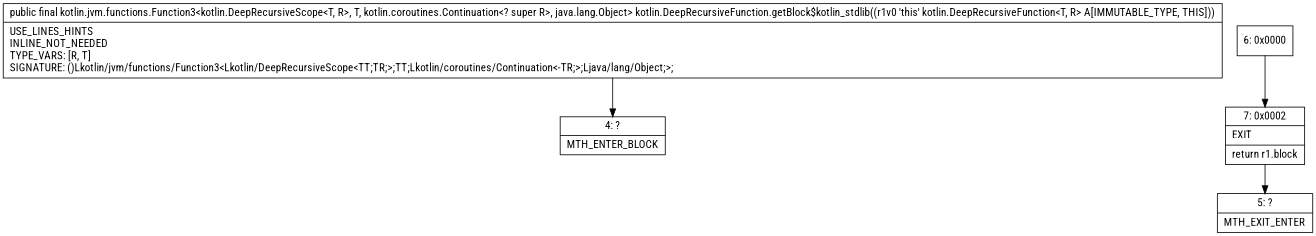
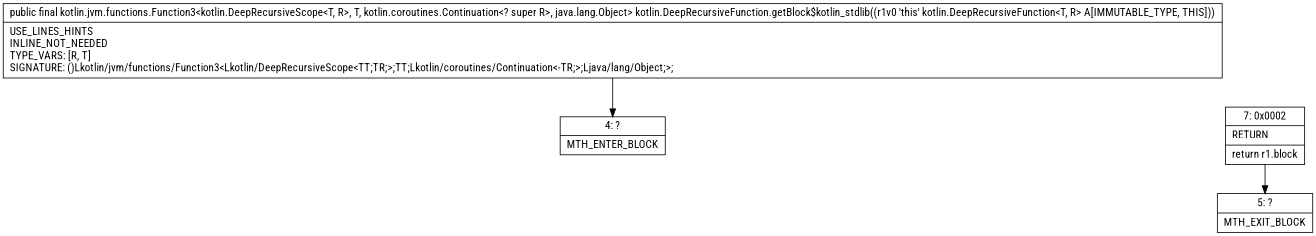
(1265, 41) -> none
(1242, 135) -> (1250, 135)
(1265, 222) -> (1265, 222)
